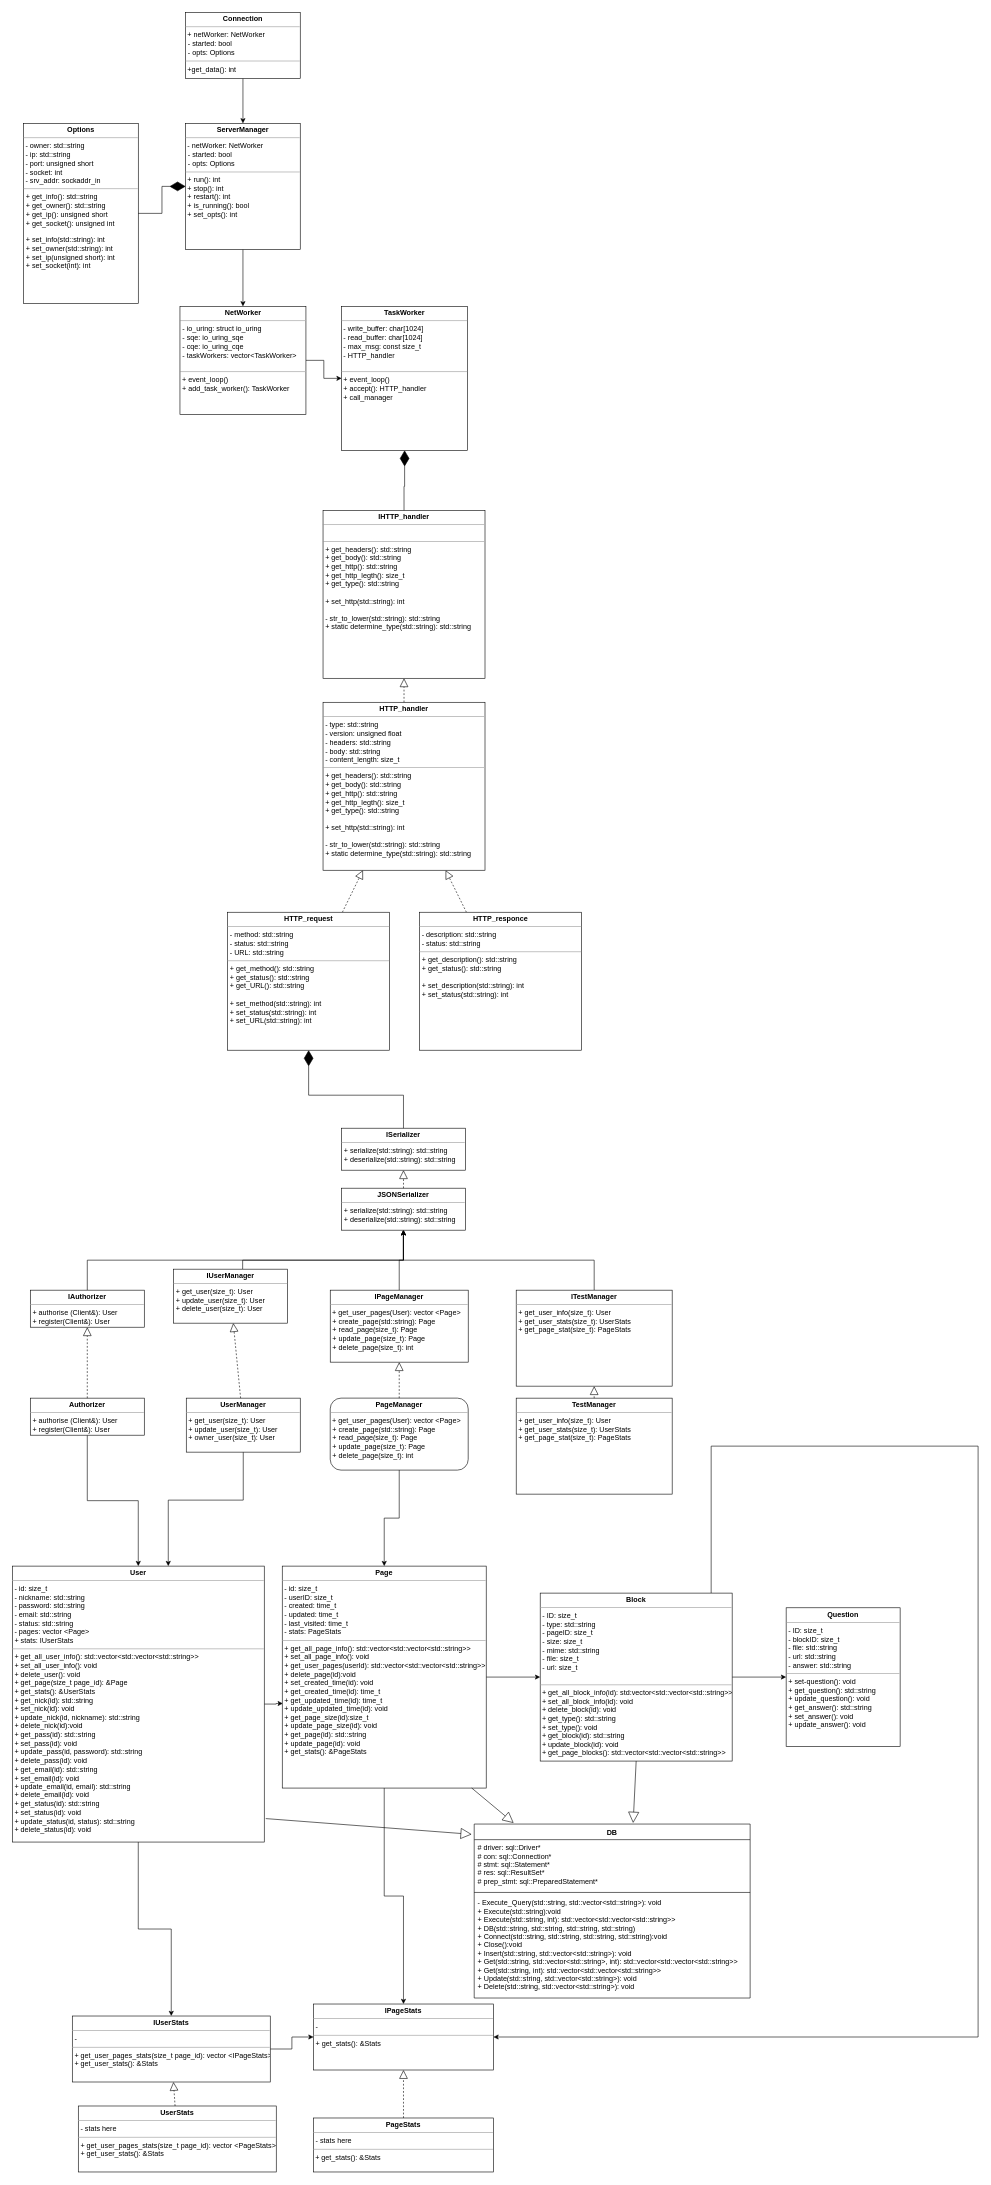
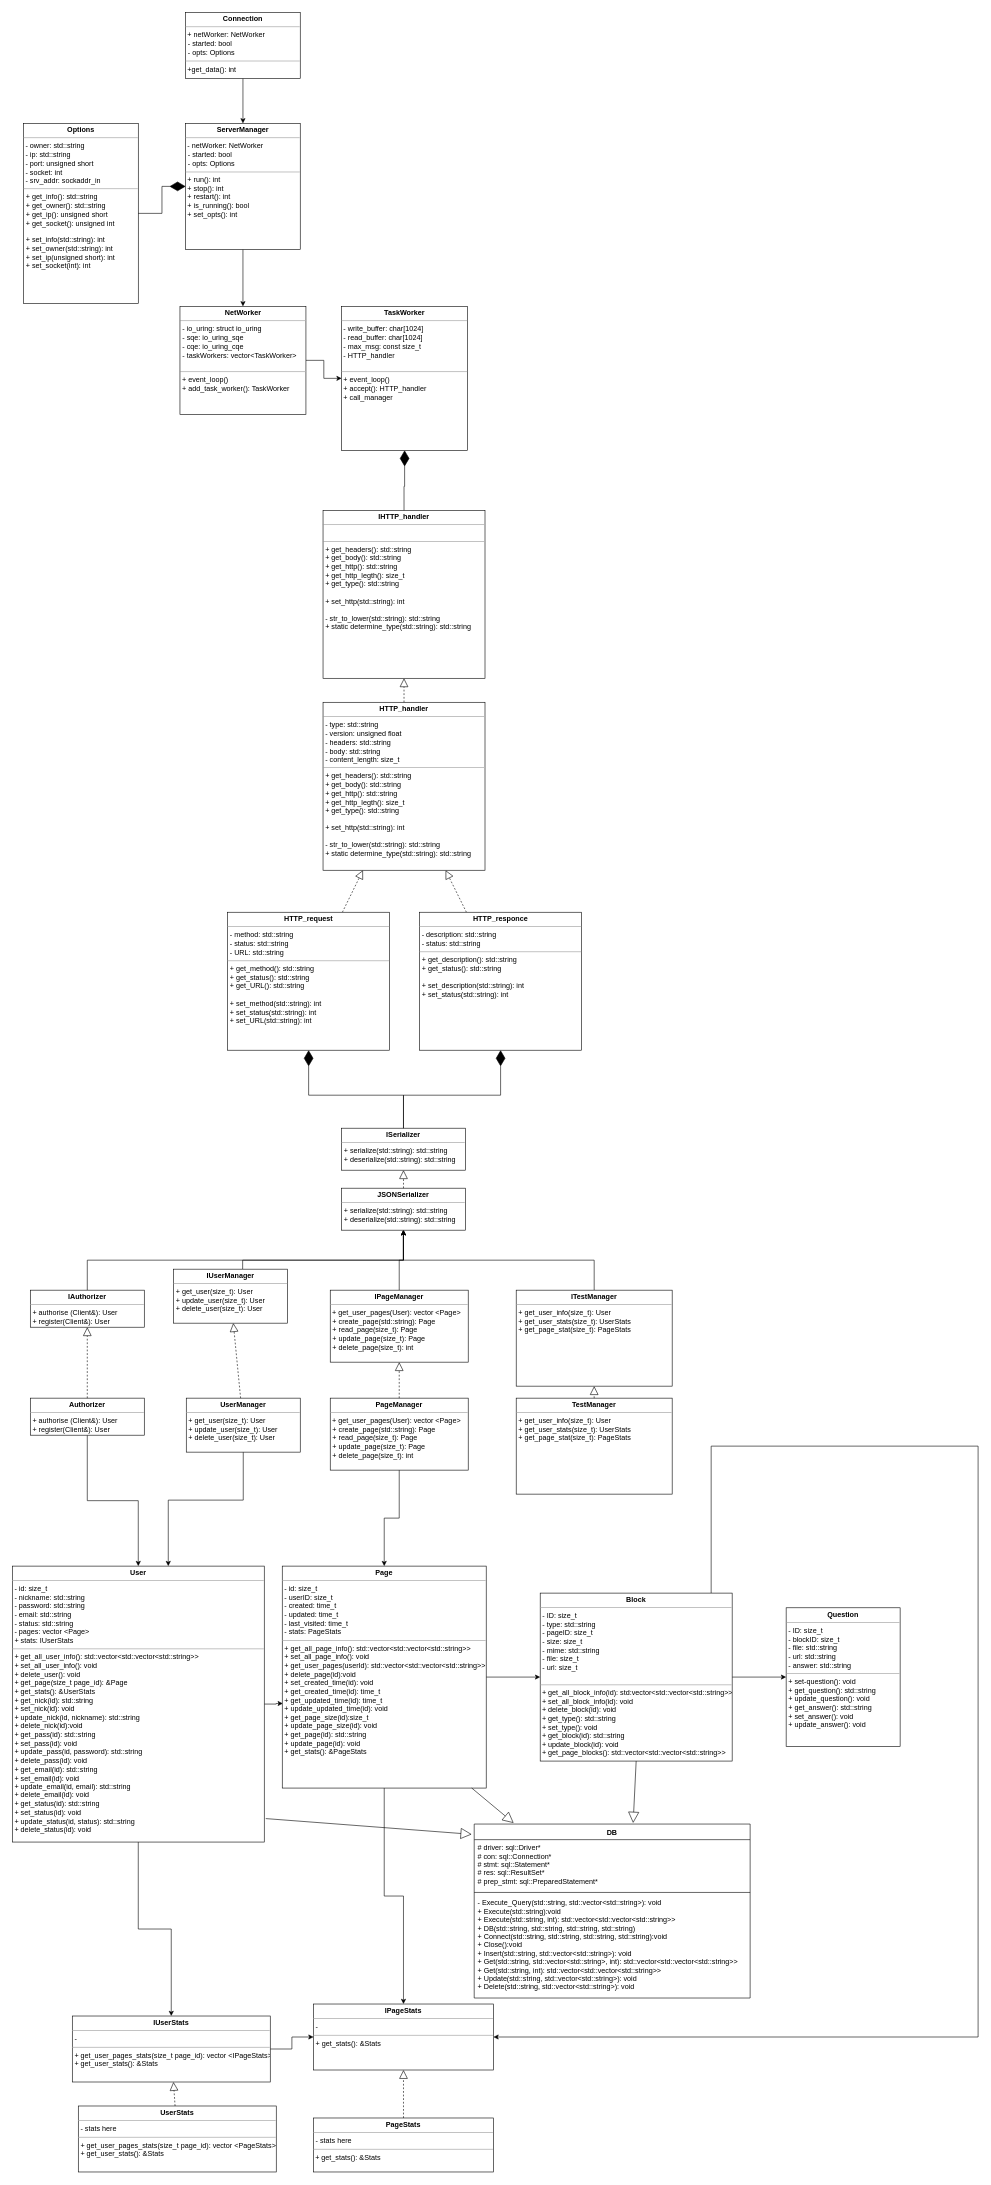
none -> (501, 1082)
(237, 1416) -> (237, 1416)
(399, 1434) -> (399, 1434)
